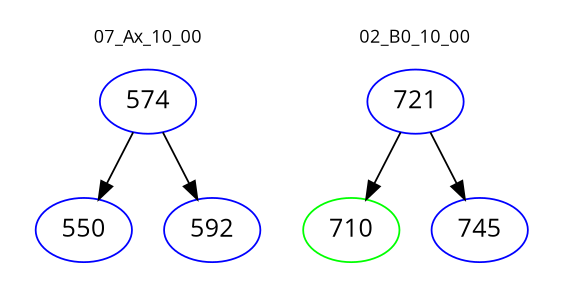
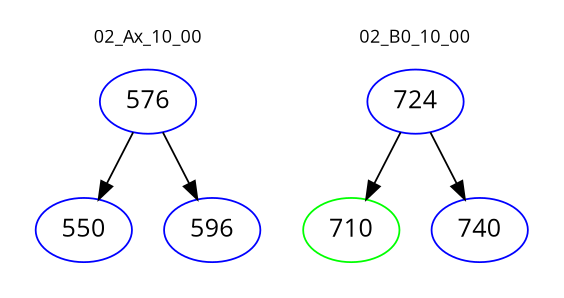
(148, 38) -> (148, 38)
(148, 102) -> (148, 102)
(416, 102) -> (416, 102)
(212, 230) -> (212, 230)
(480, 230) -> (480, 230)
